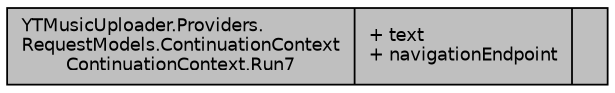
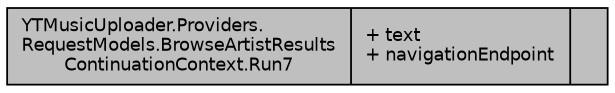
(181, 45) -> (179, 45)
